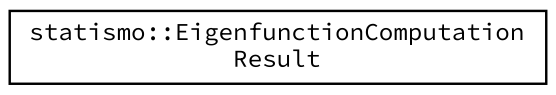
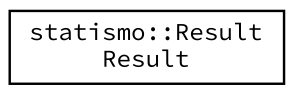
(278, 47) -> (147, 47)
